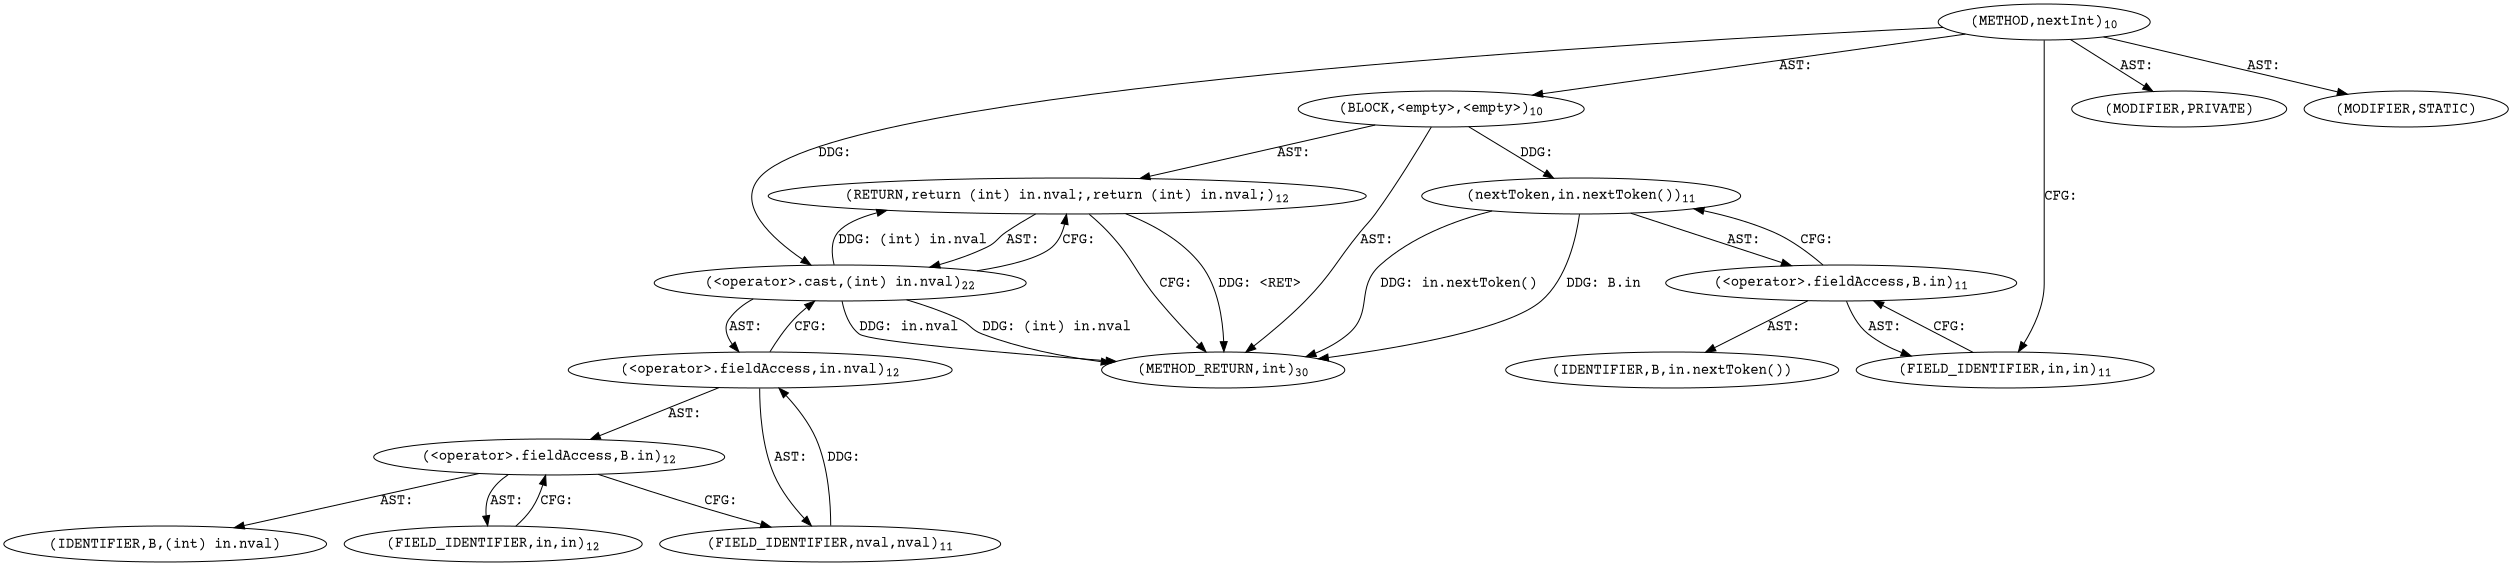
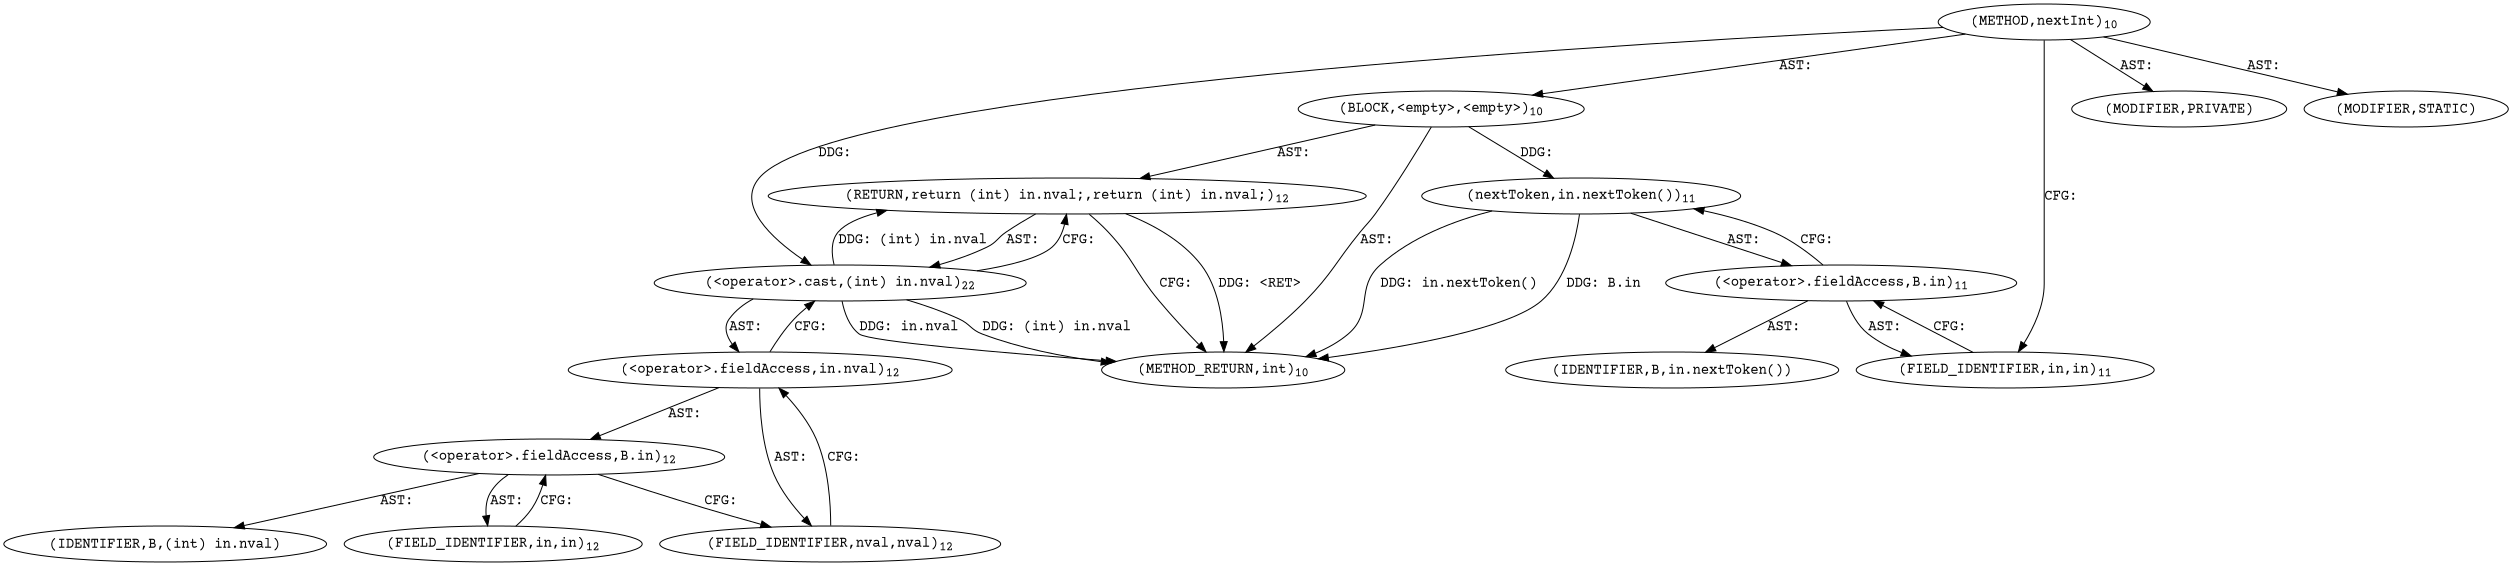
(1302, 368) -> (1302, 368)
(848, 457) -> (848, 457)
(946, 542) -> (946, 542)
